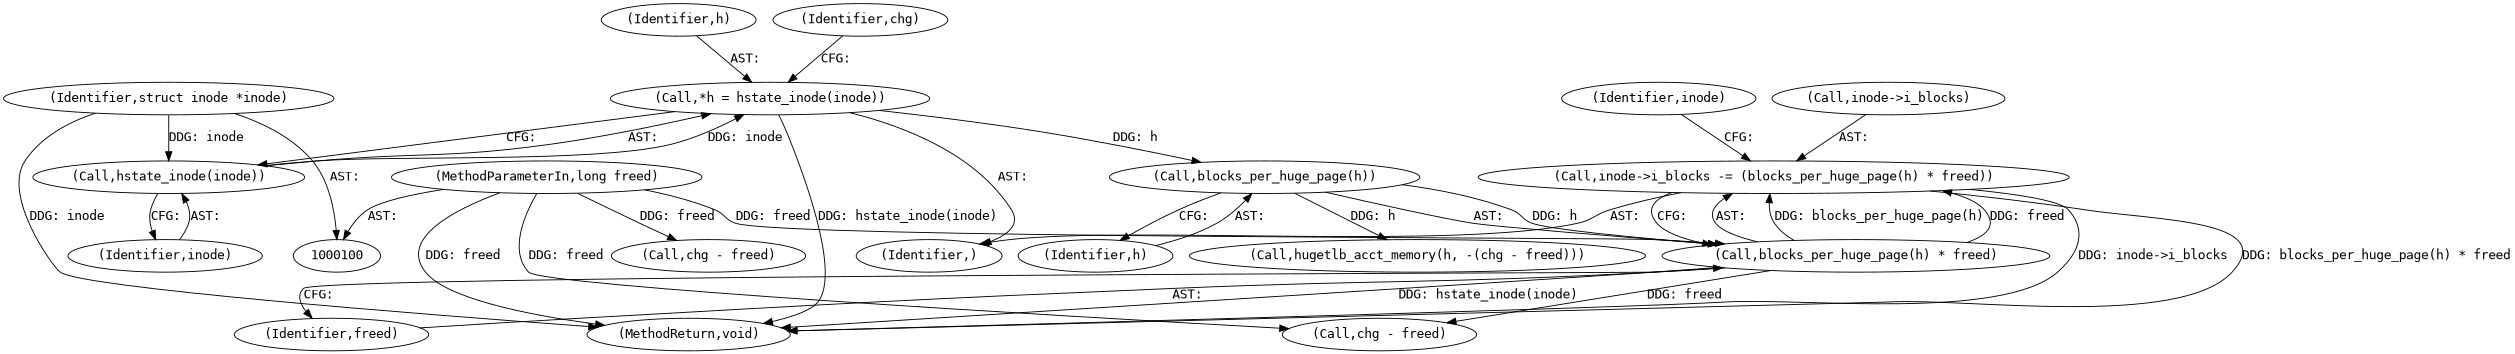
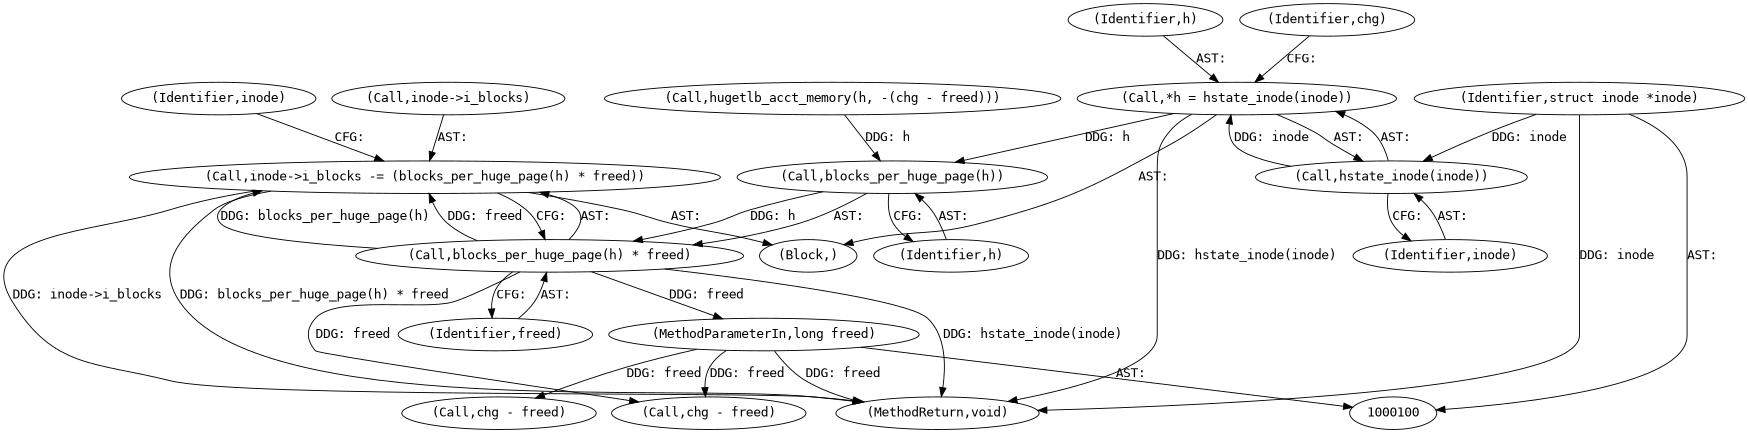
(525, 138) -> (1353, 138)
(1337, 214) -> (860, 134)
(988, 234) -> (653, 294)
(929, 256) -> (808, 256)
